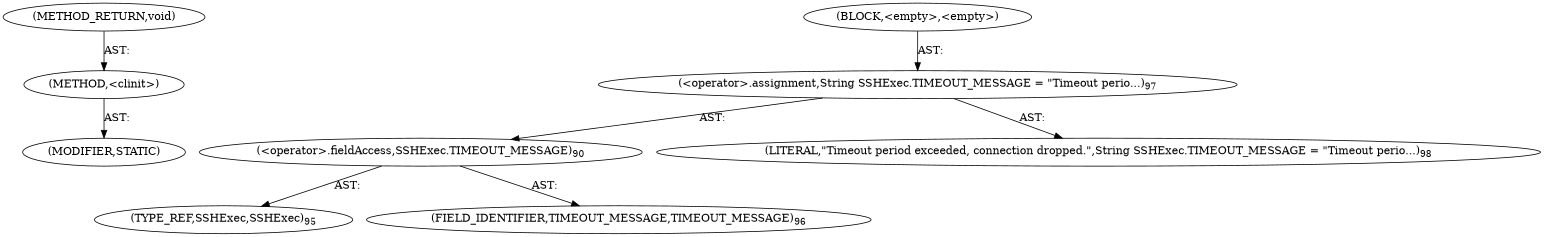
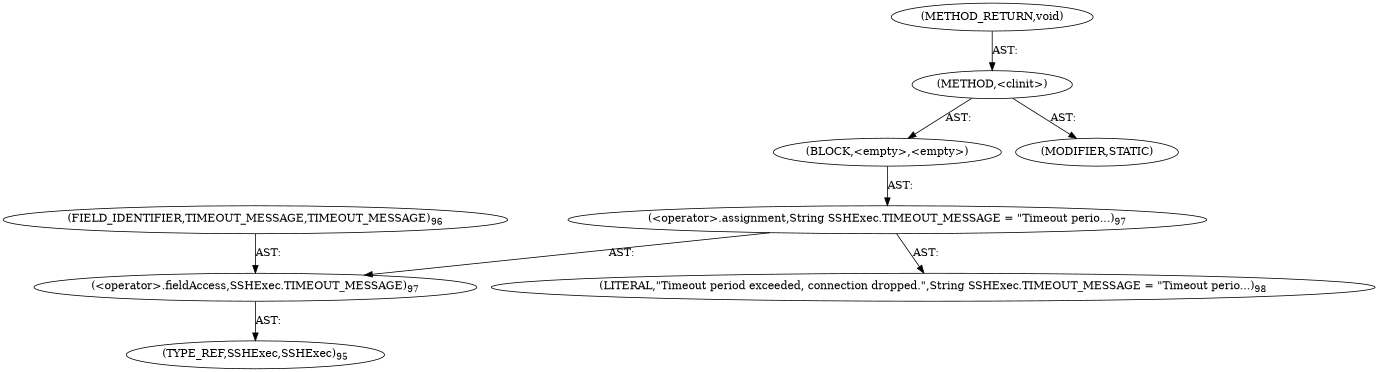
none -> (943, 116)
(579, 151) -> (413, 286)
(516, 185) -> (255, 250)
